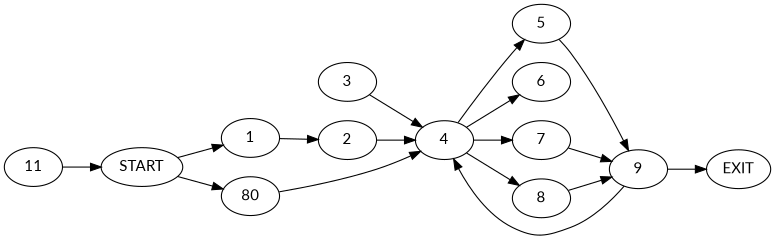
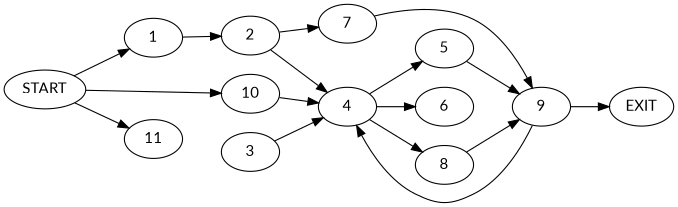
(488, 140) -> (294, 30)
(76, 167) -> (97, 113)
(250, 196) -> (250, 94)
